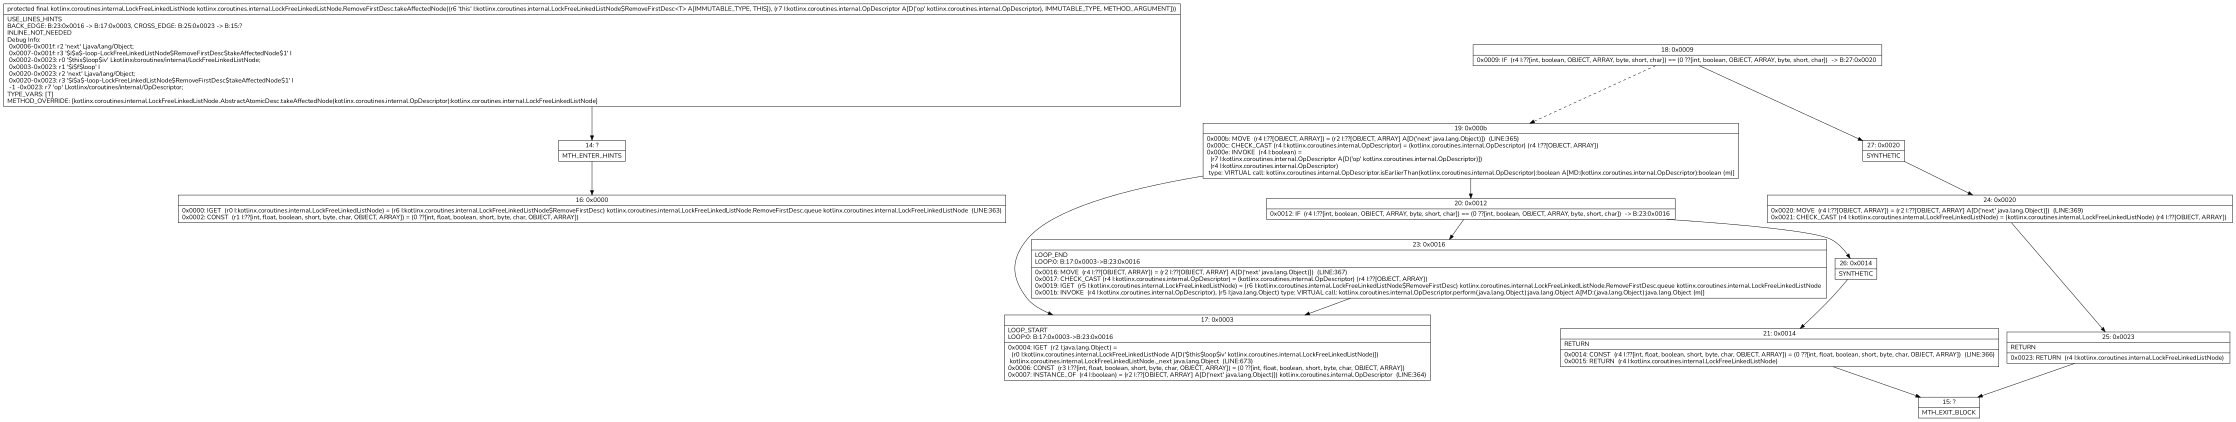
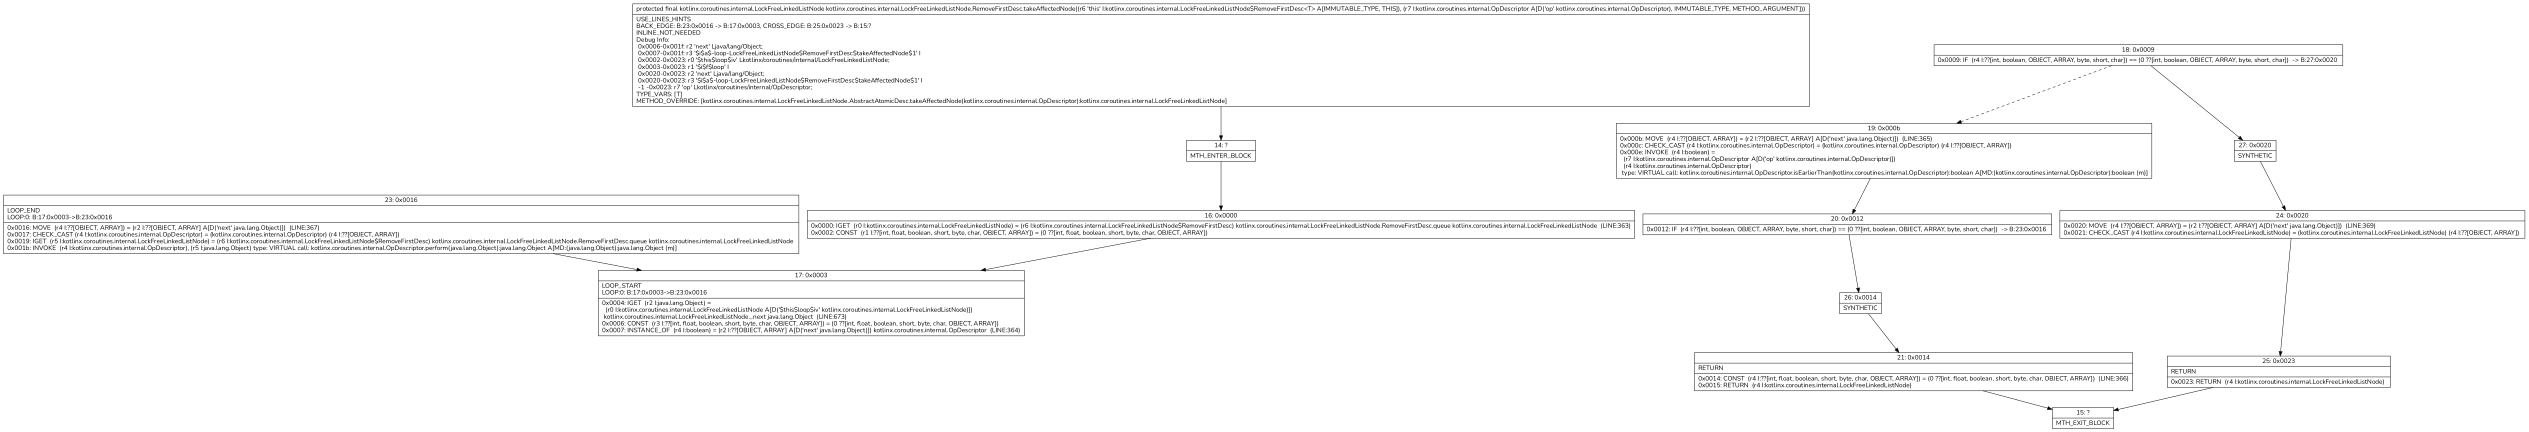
(592, 156) -> (1221, 156)
(1068, 212) -> (1068, 254)
(1458, 228) -> none
